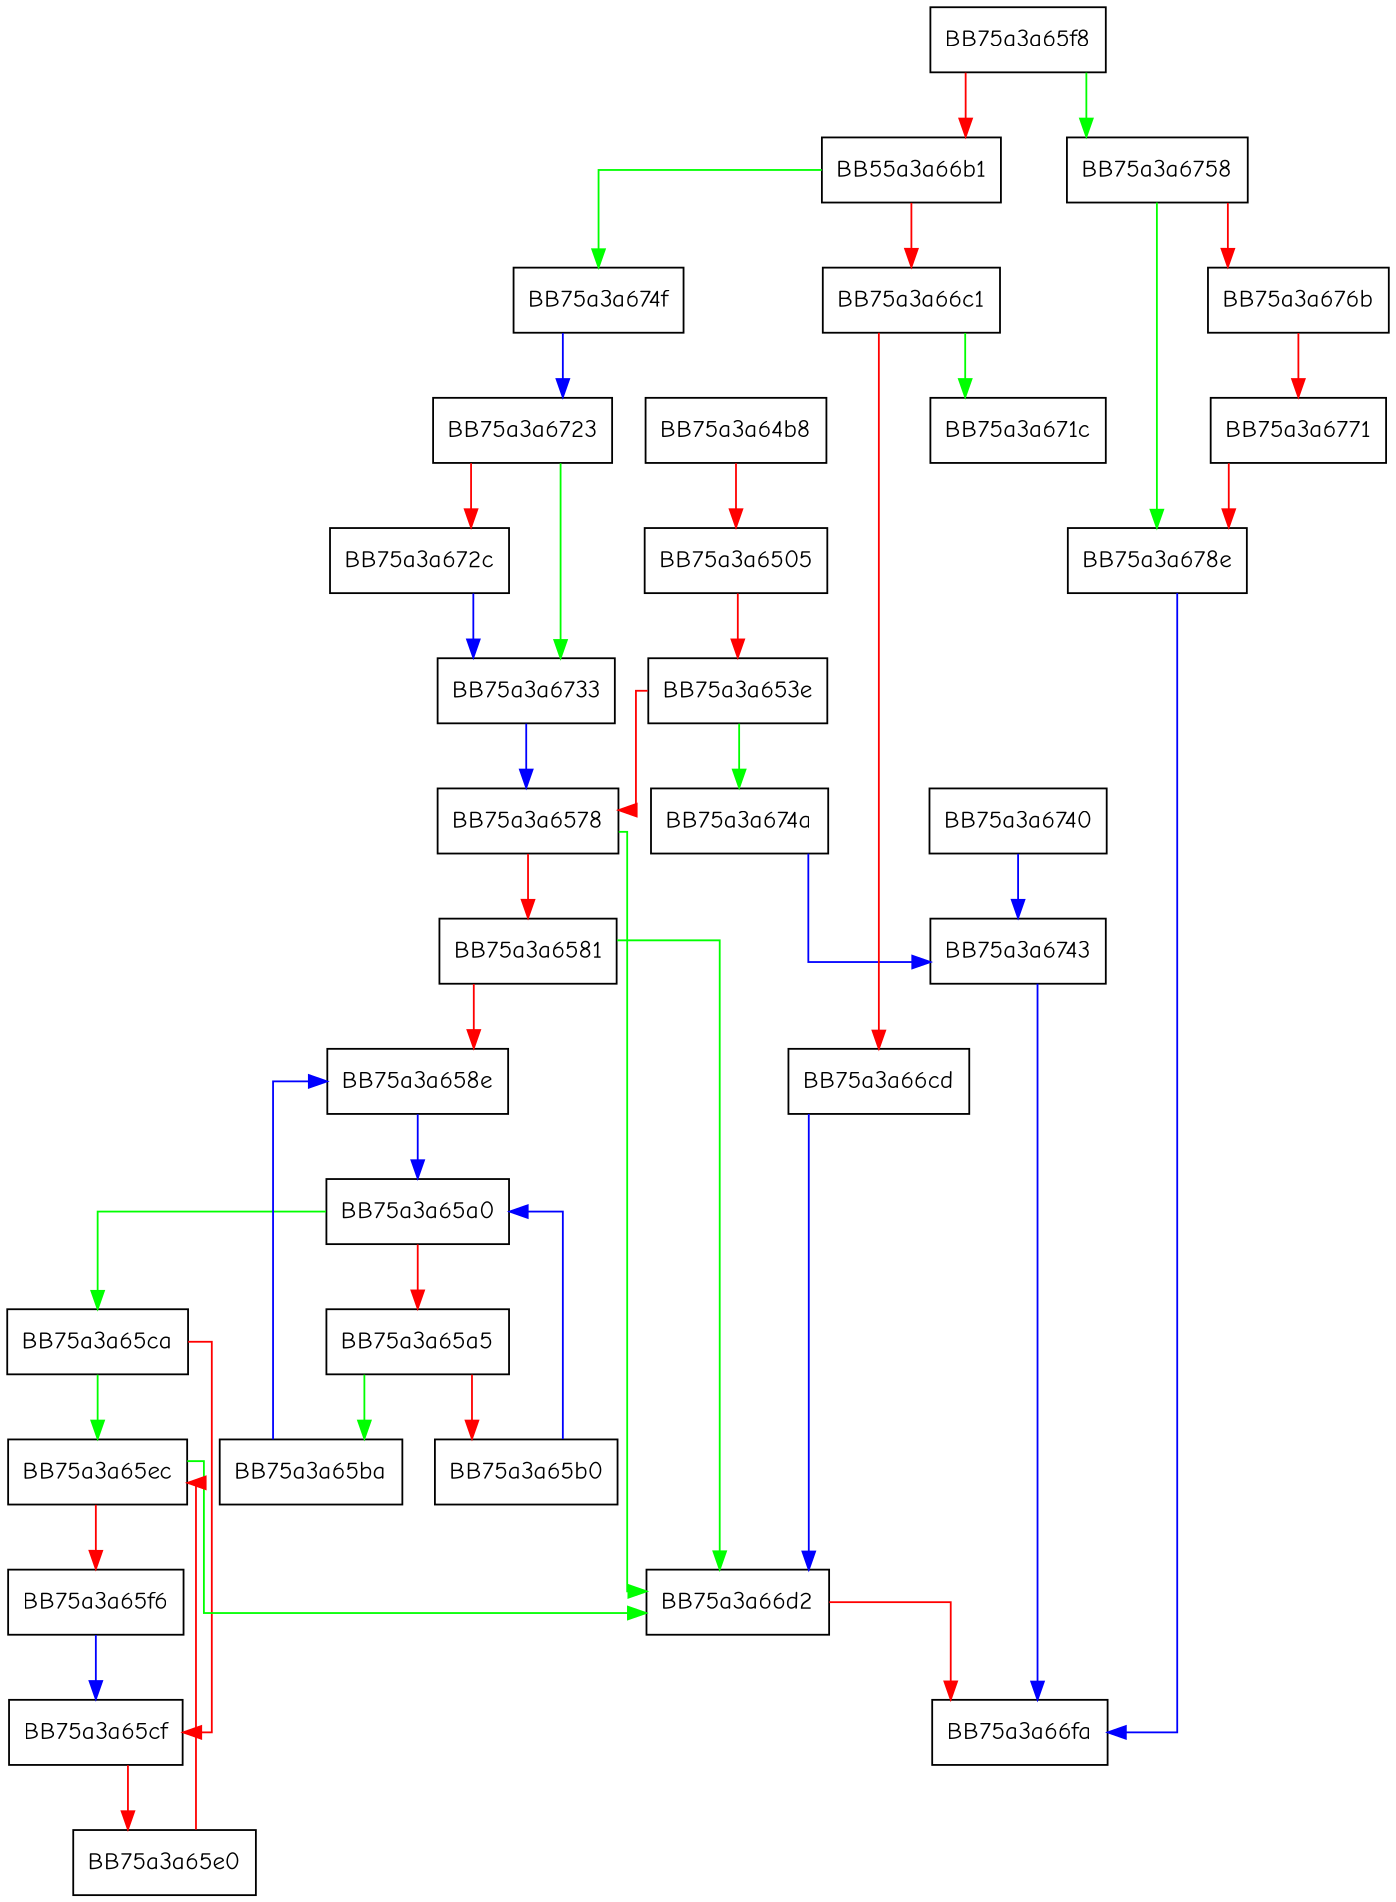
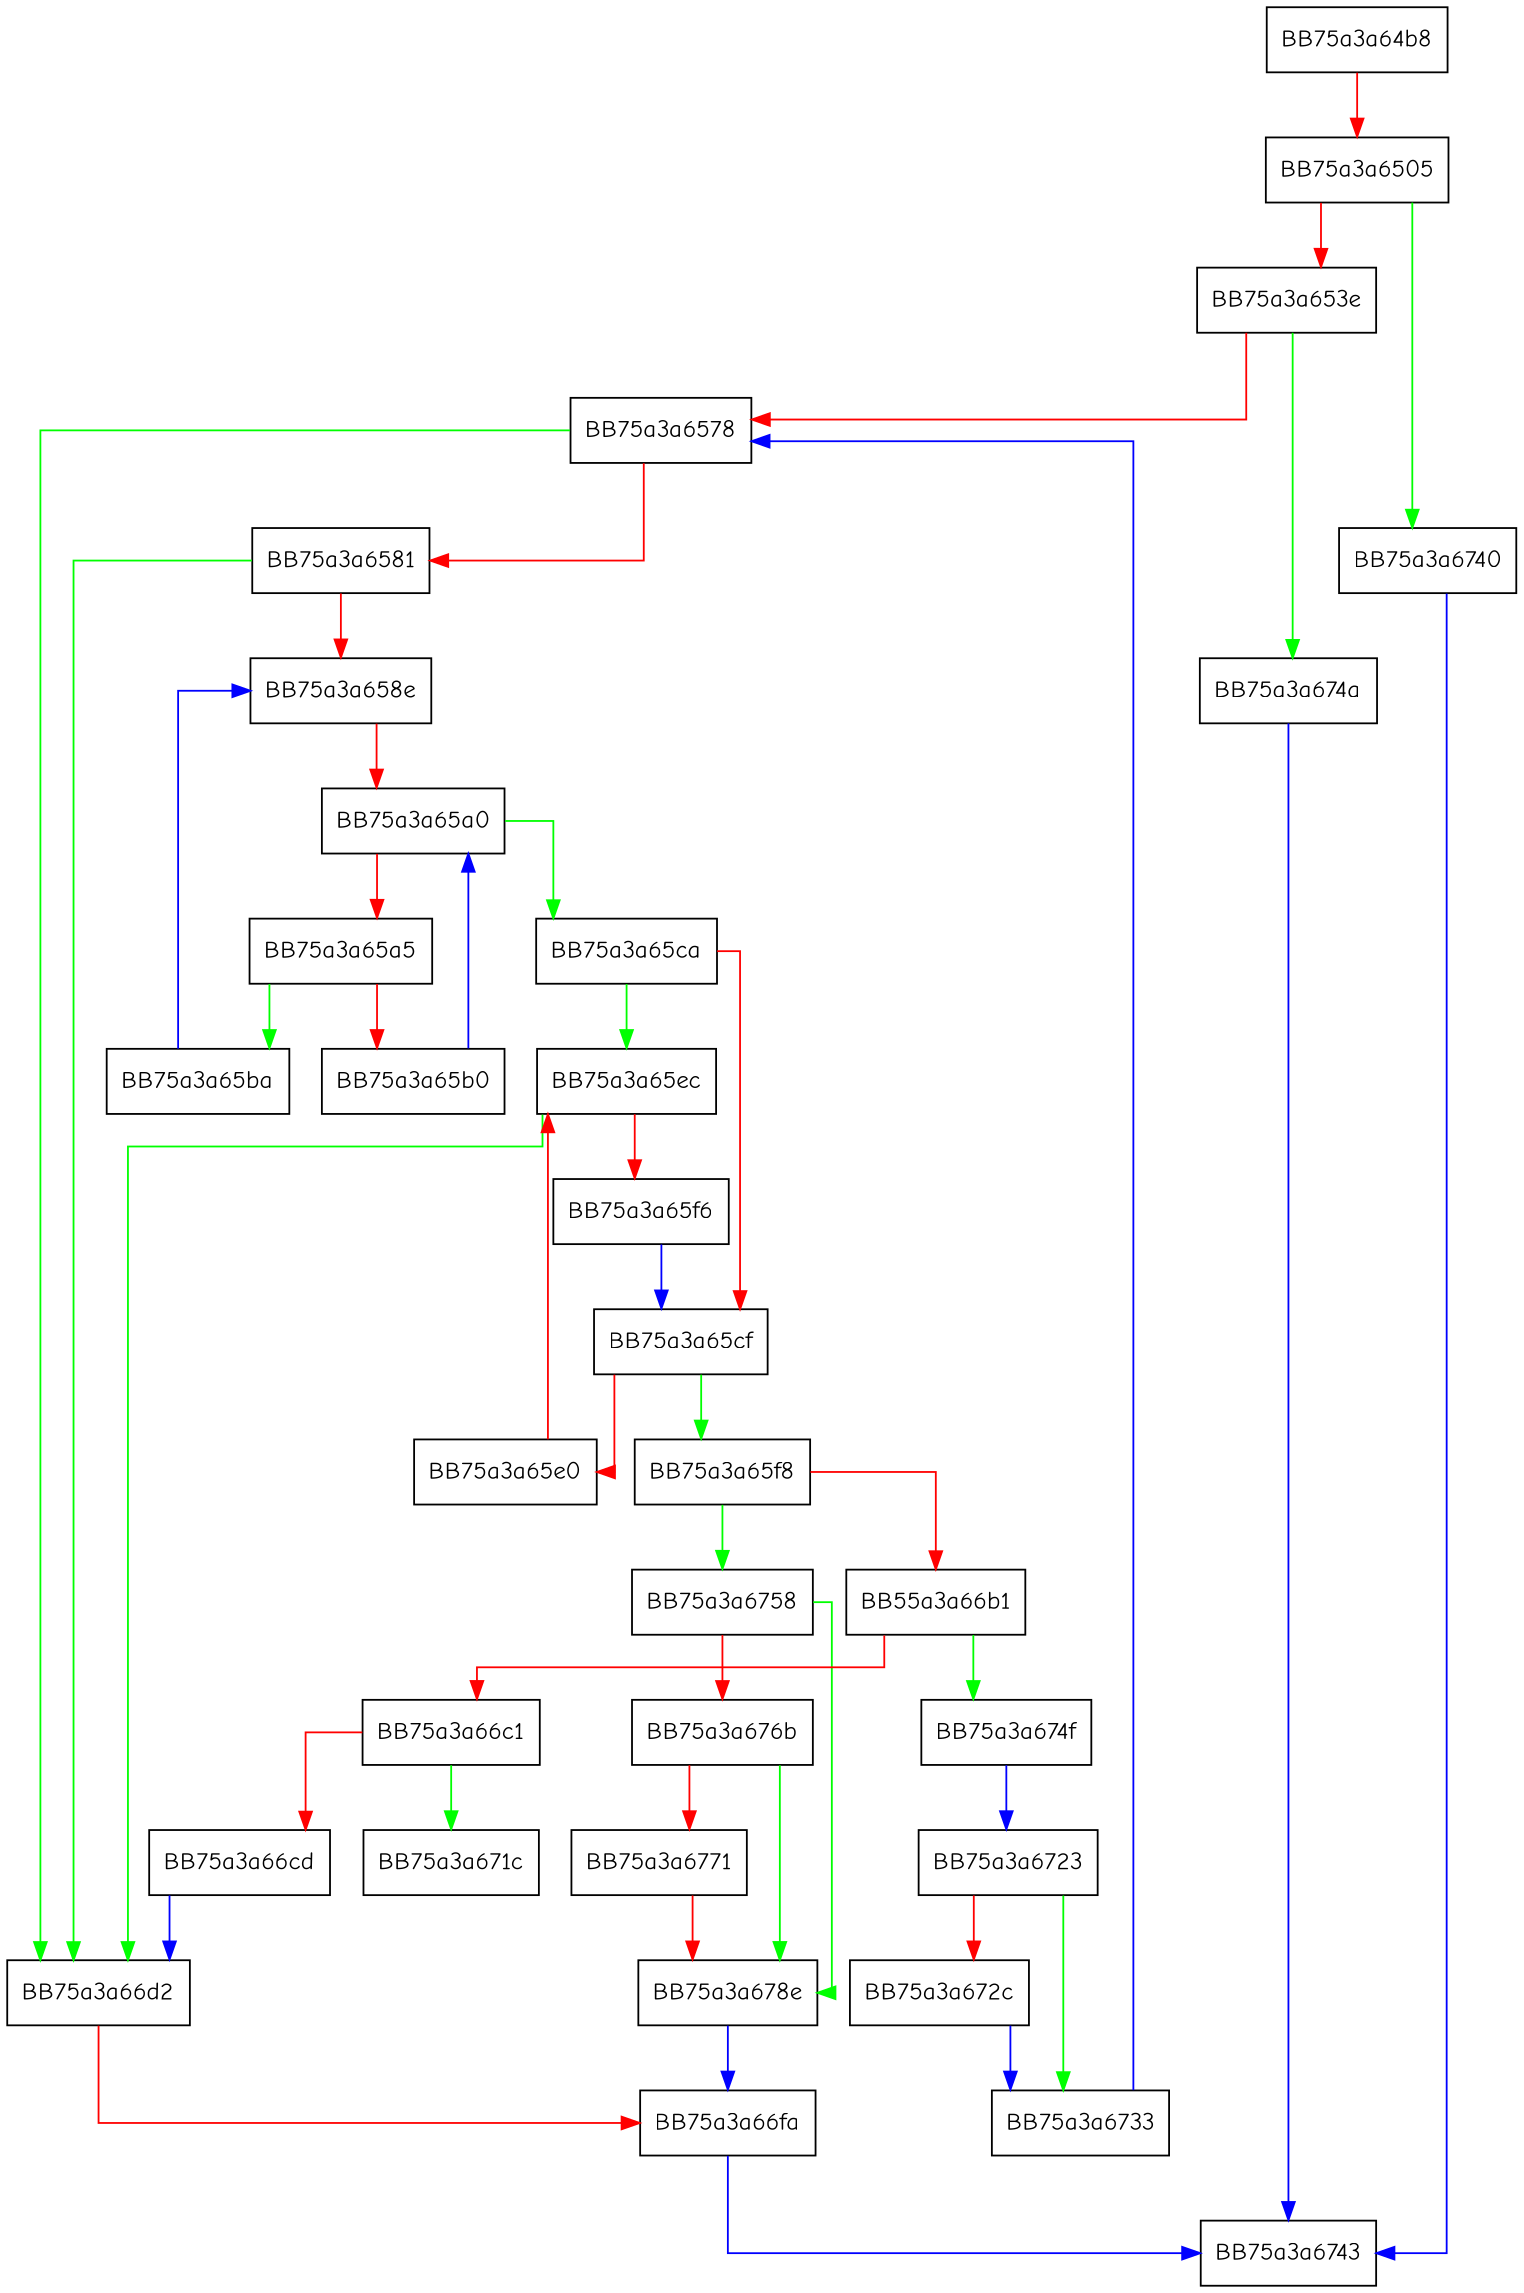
none -> (1412, 356)
(418, 1137) -> (377, 747)
(1038, 1333) -> (906, 2253)
none -> (701, 1398)
none -> (780, 1854)
